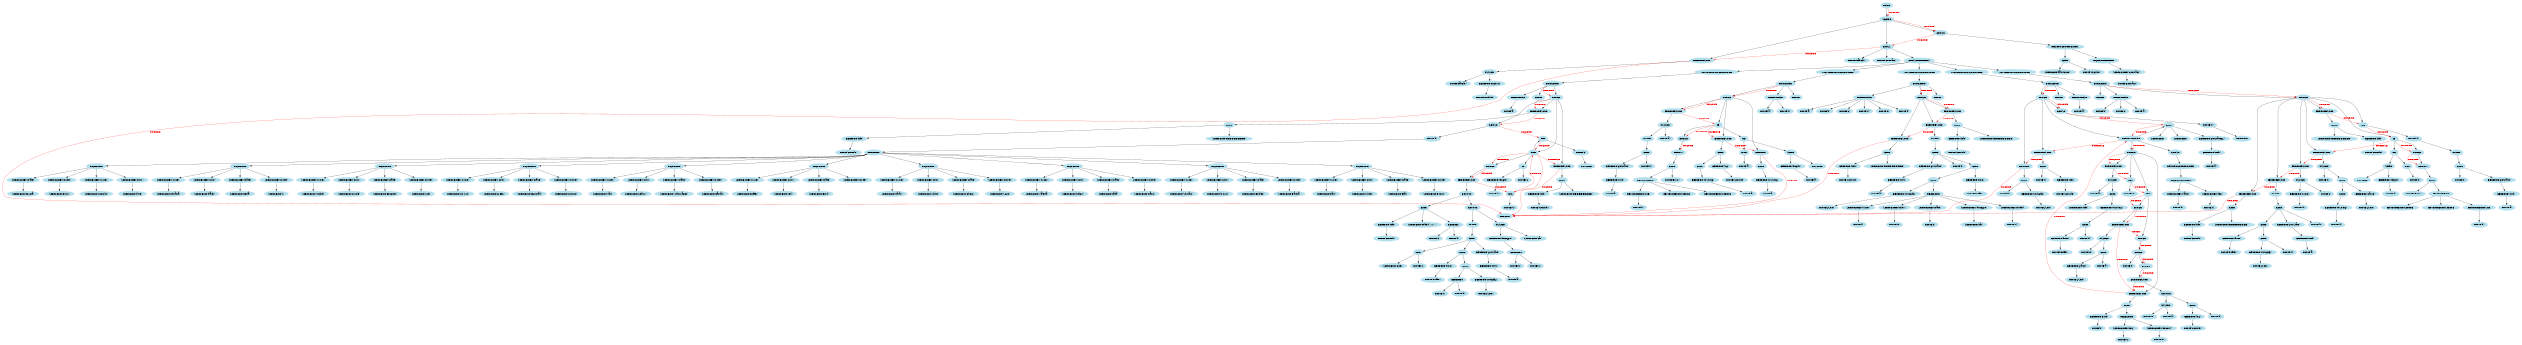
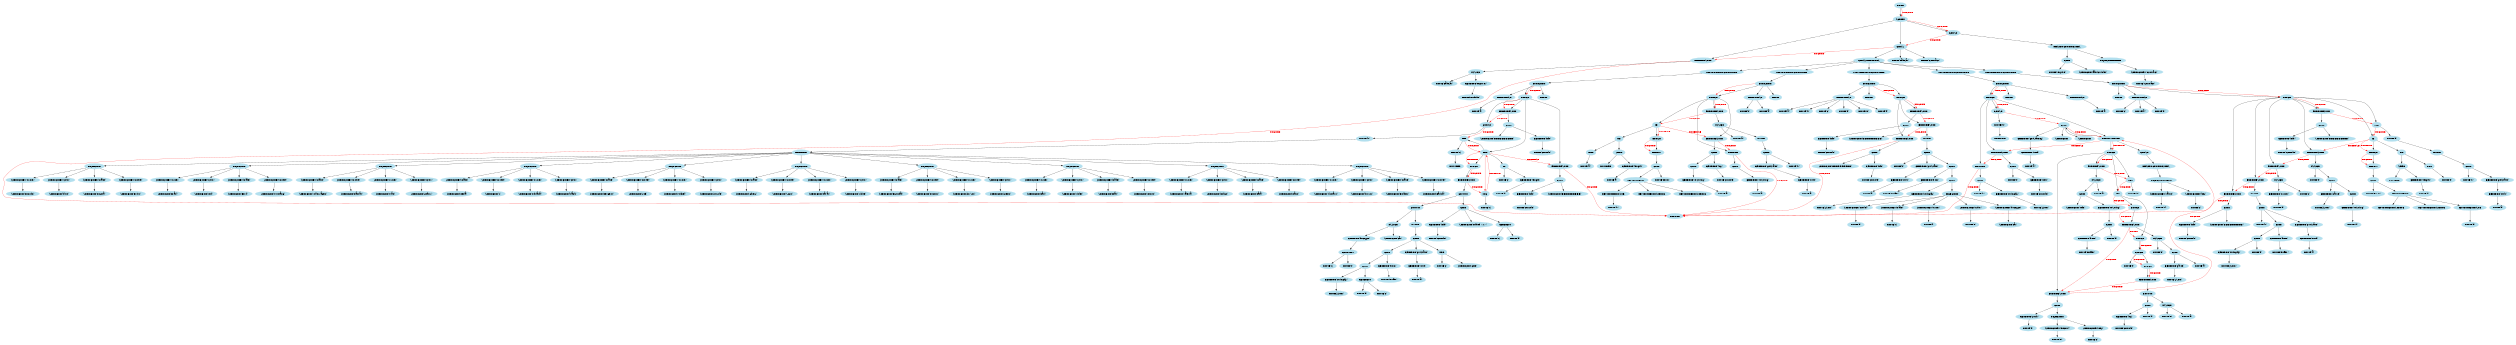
(2058, 72) -> (2093, 72)
none -> (273, 194)
(747, 194) -> (168, 194)
